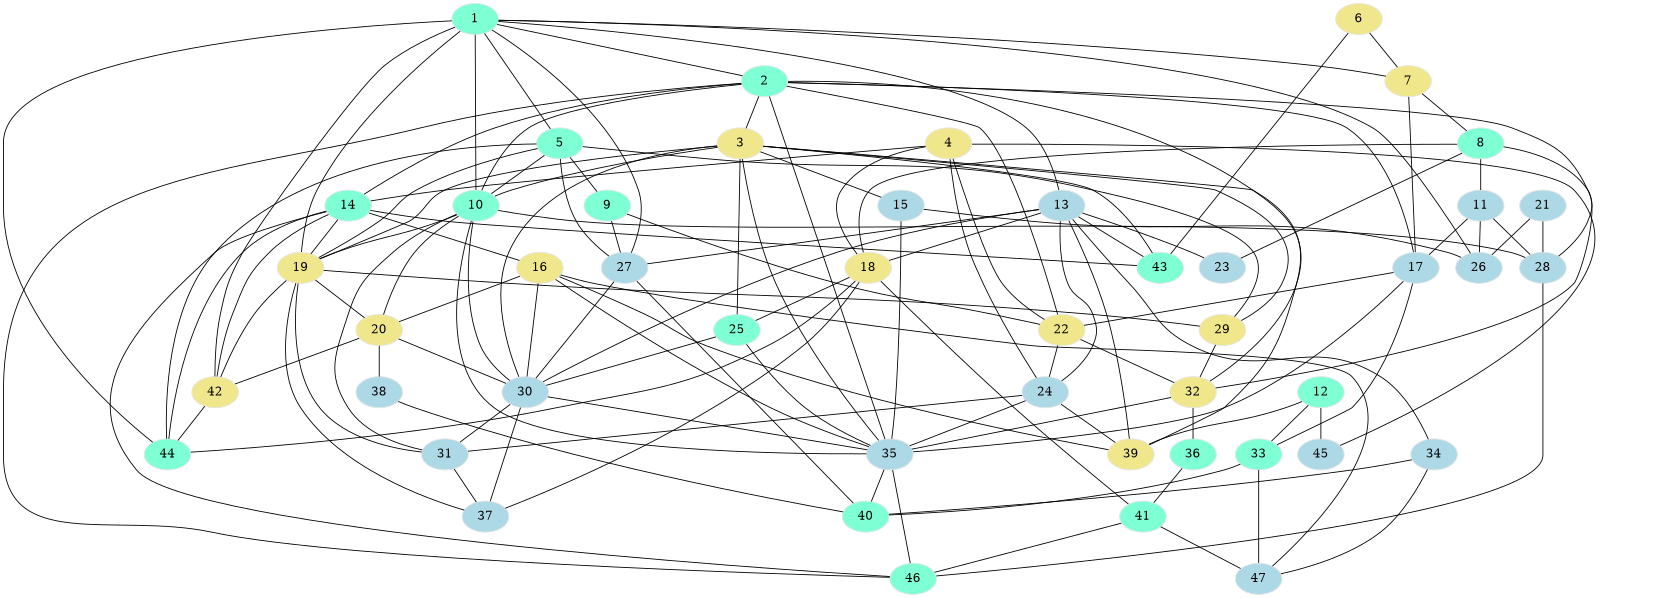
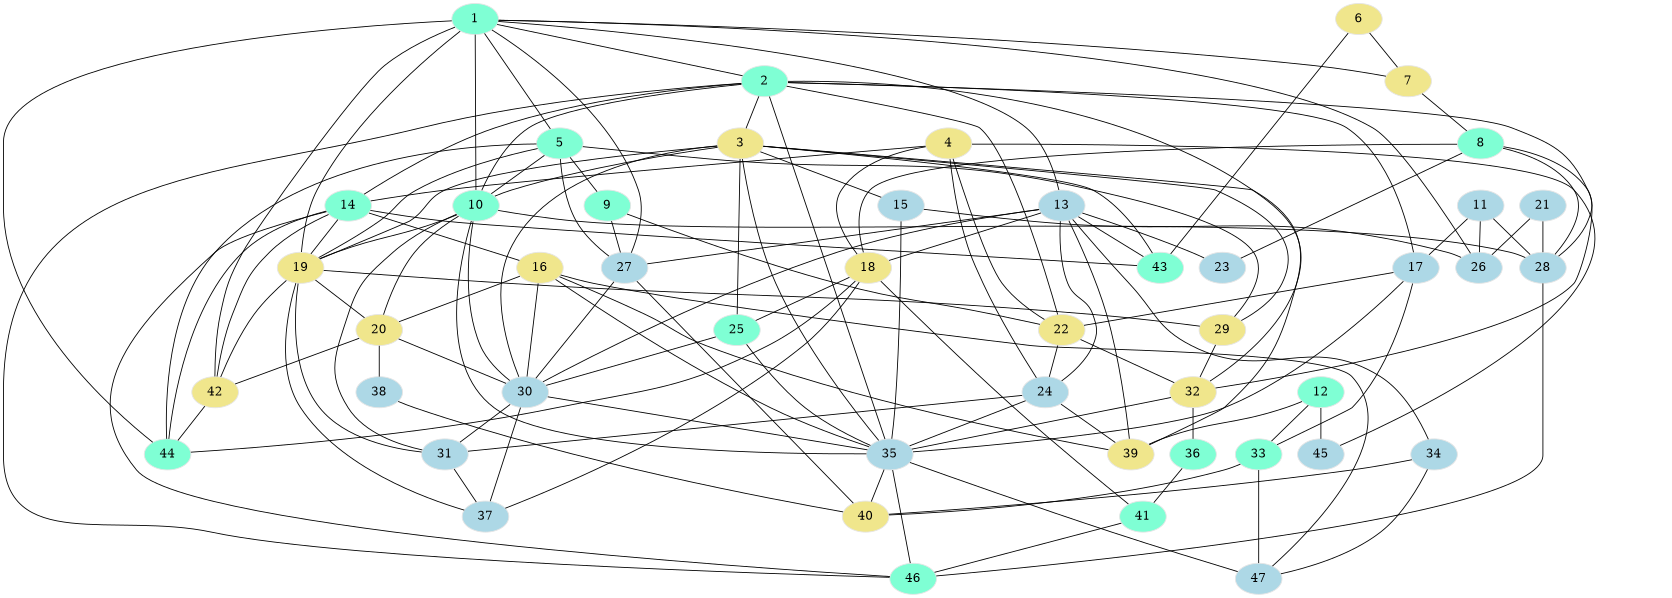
(1481, 175) -> (1565, 179)
(1413, 186) -> none
(866, 517) -> (866, 517)
(1209, 552) -> (1073, 519)
